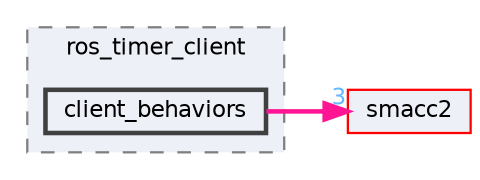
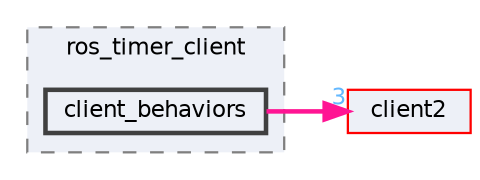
(409, 111) -> (409, 111)
